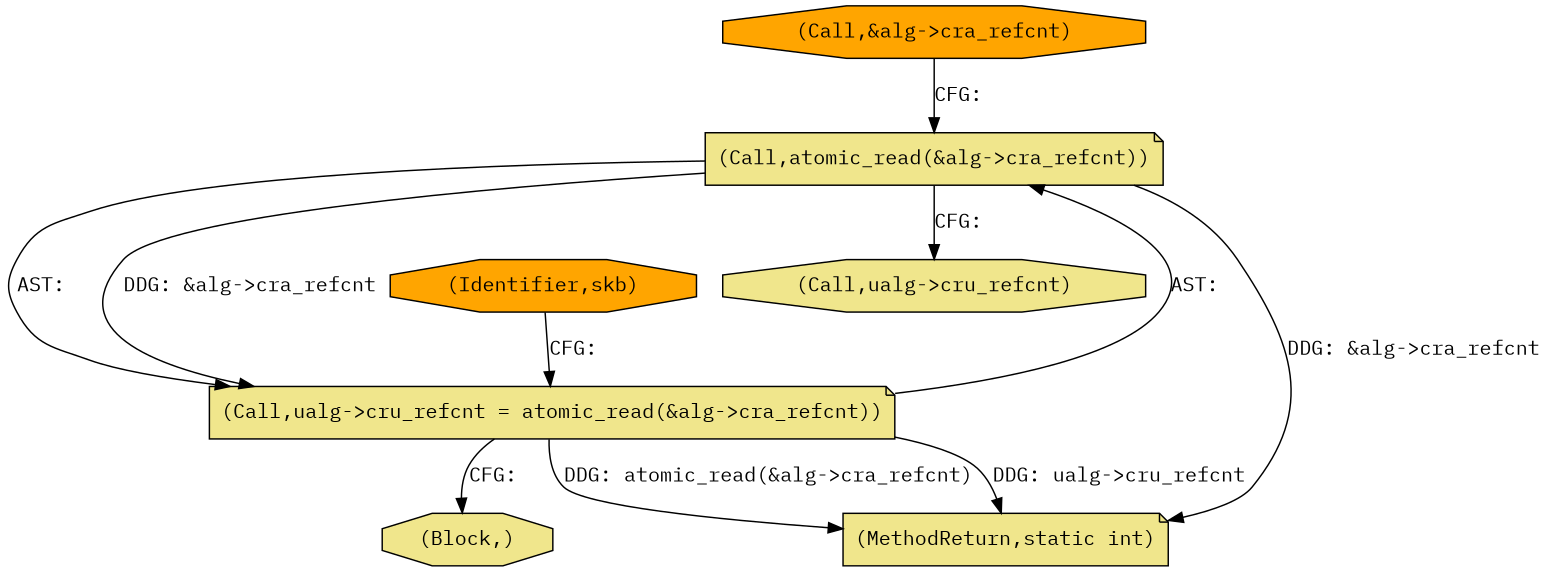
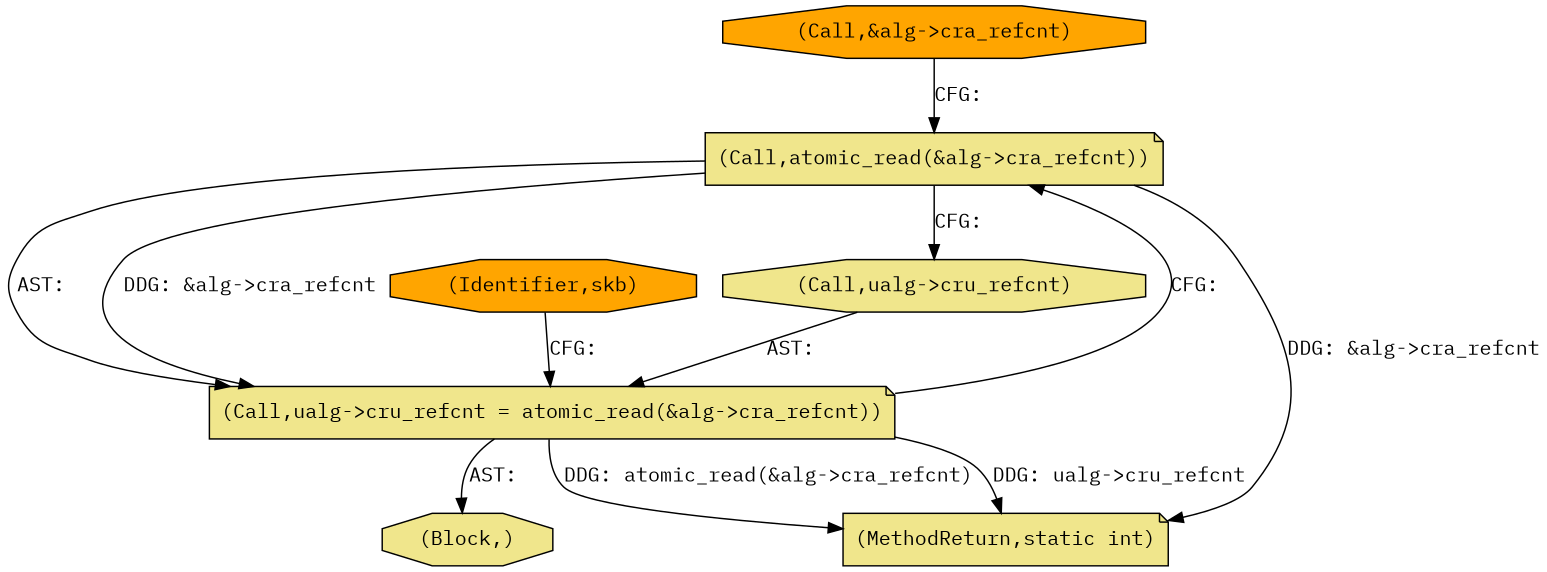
(1201, 286) -> (1201, 286)
none -> (750, 347)
(500, 476) -> (500, 476)
